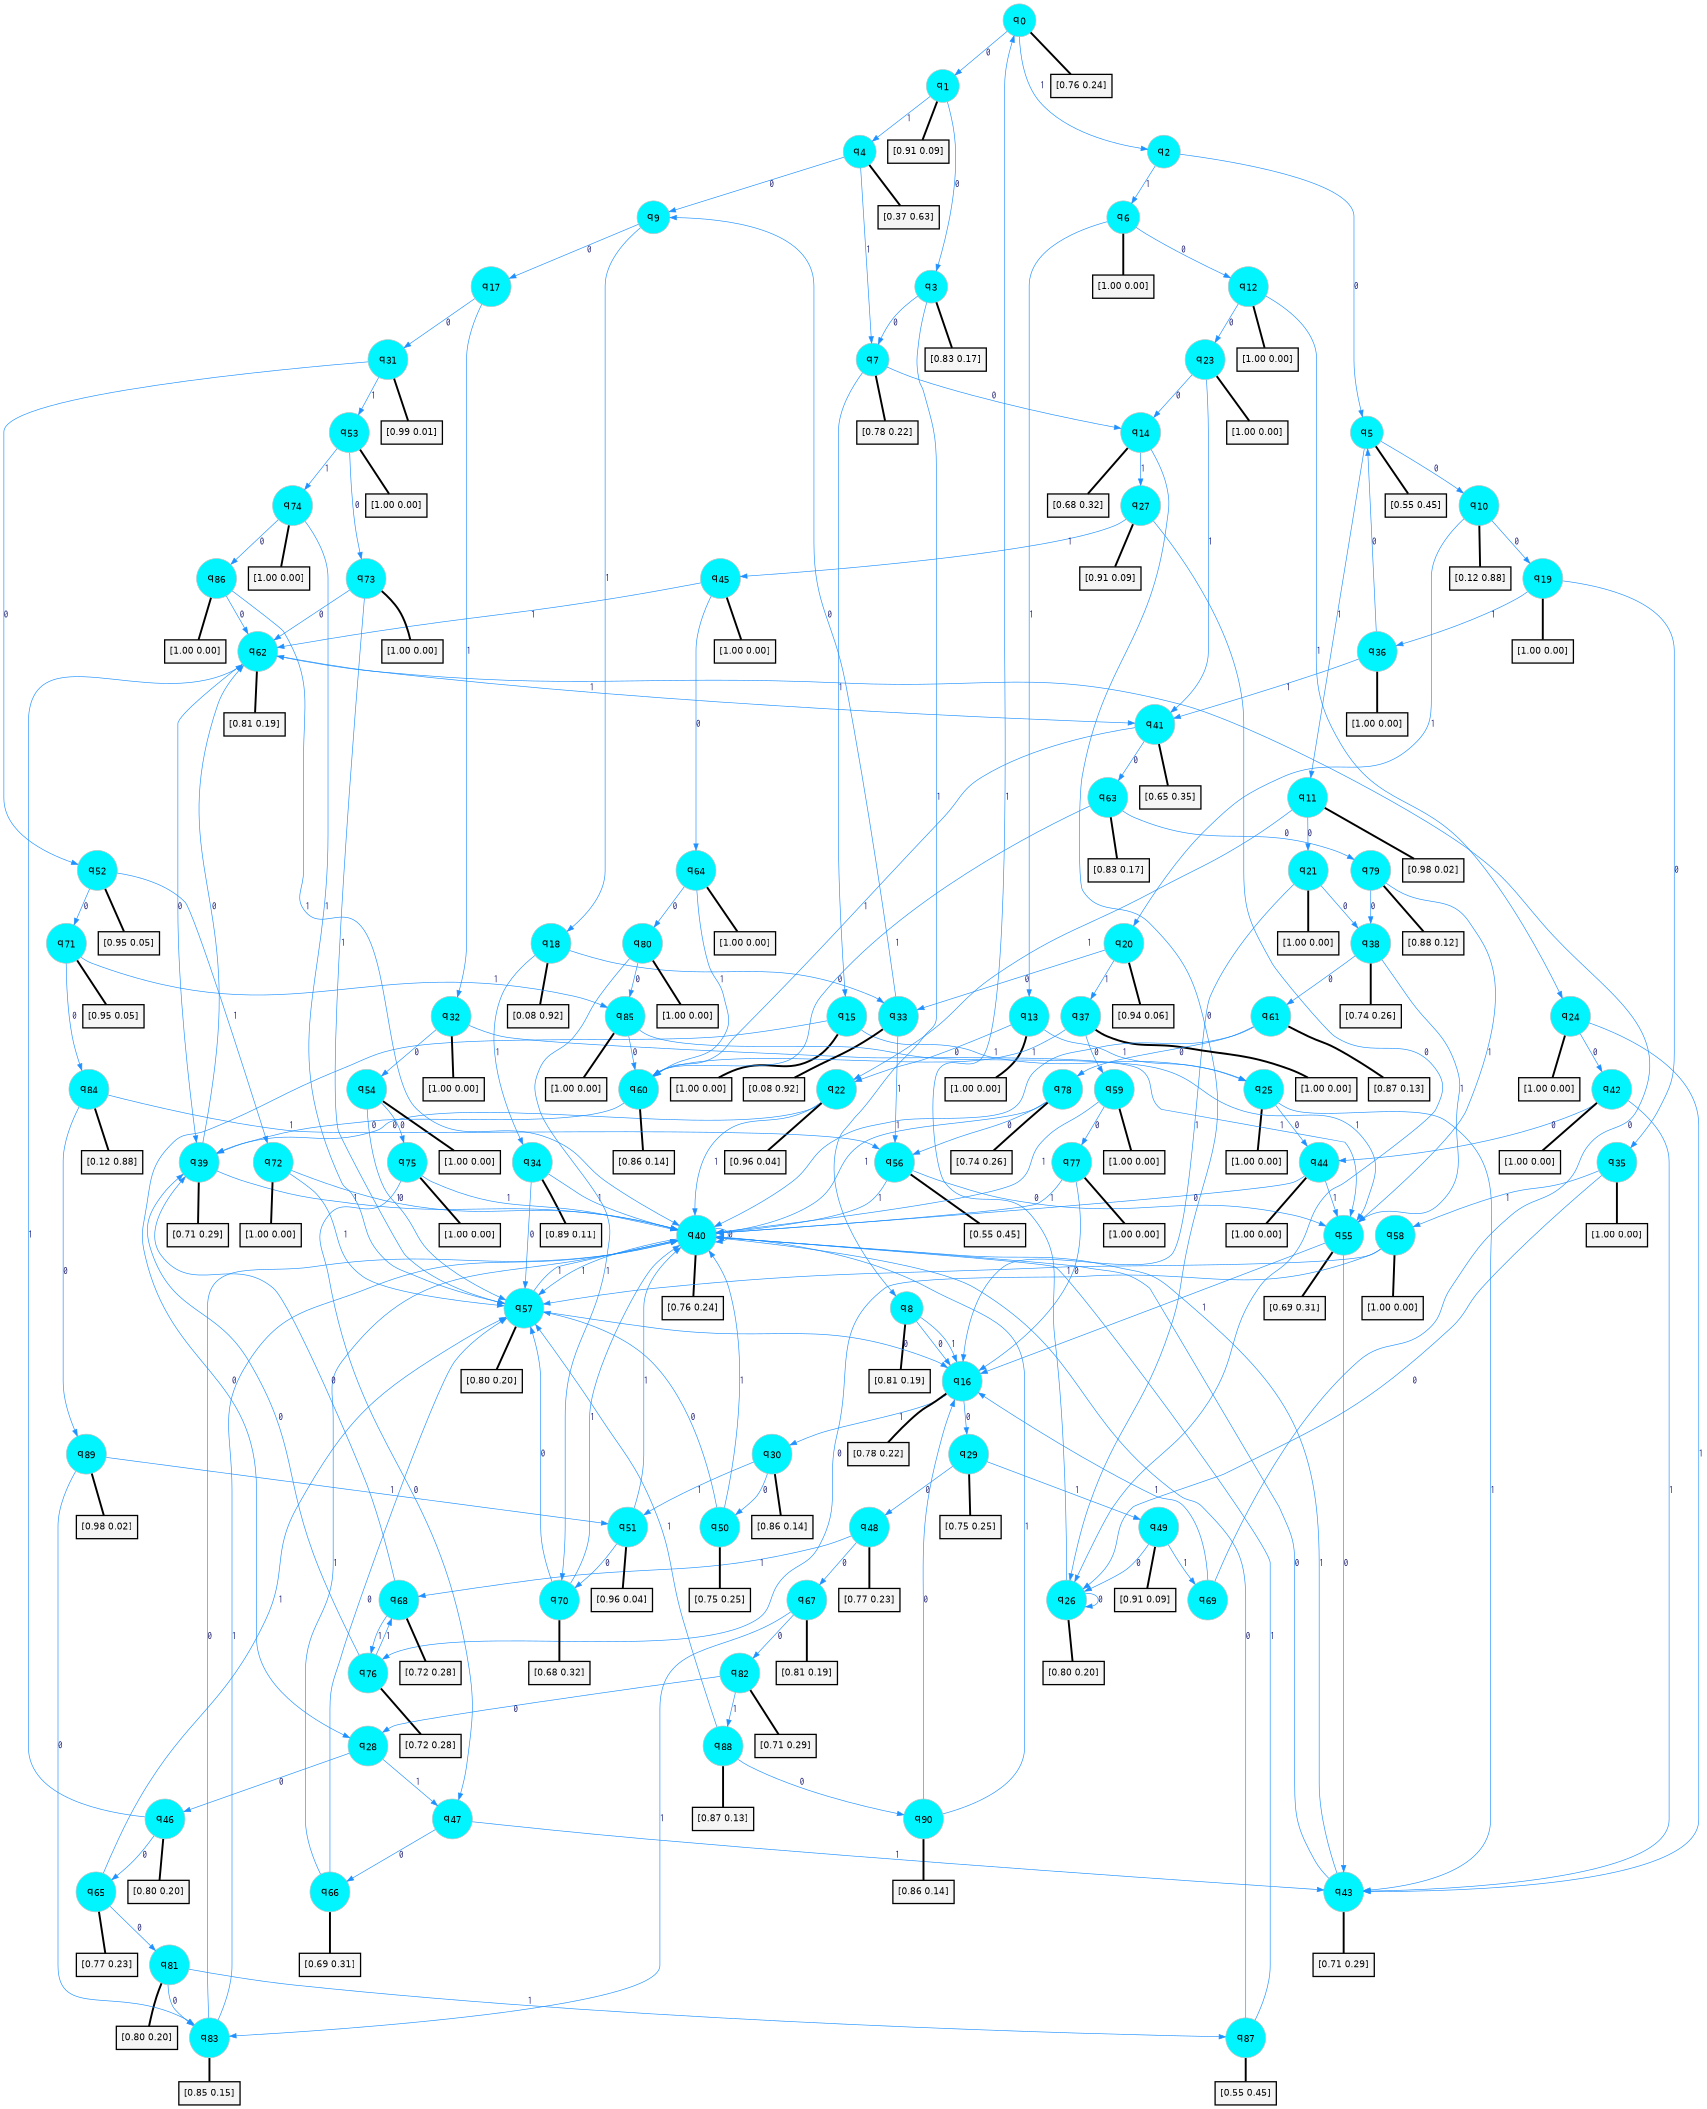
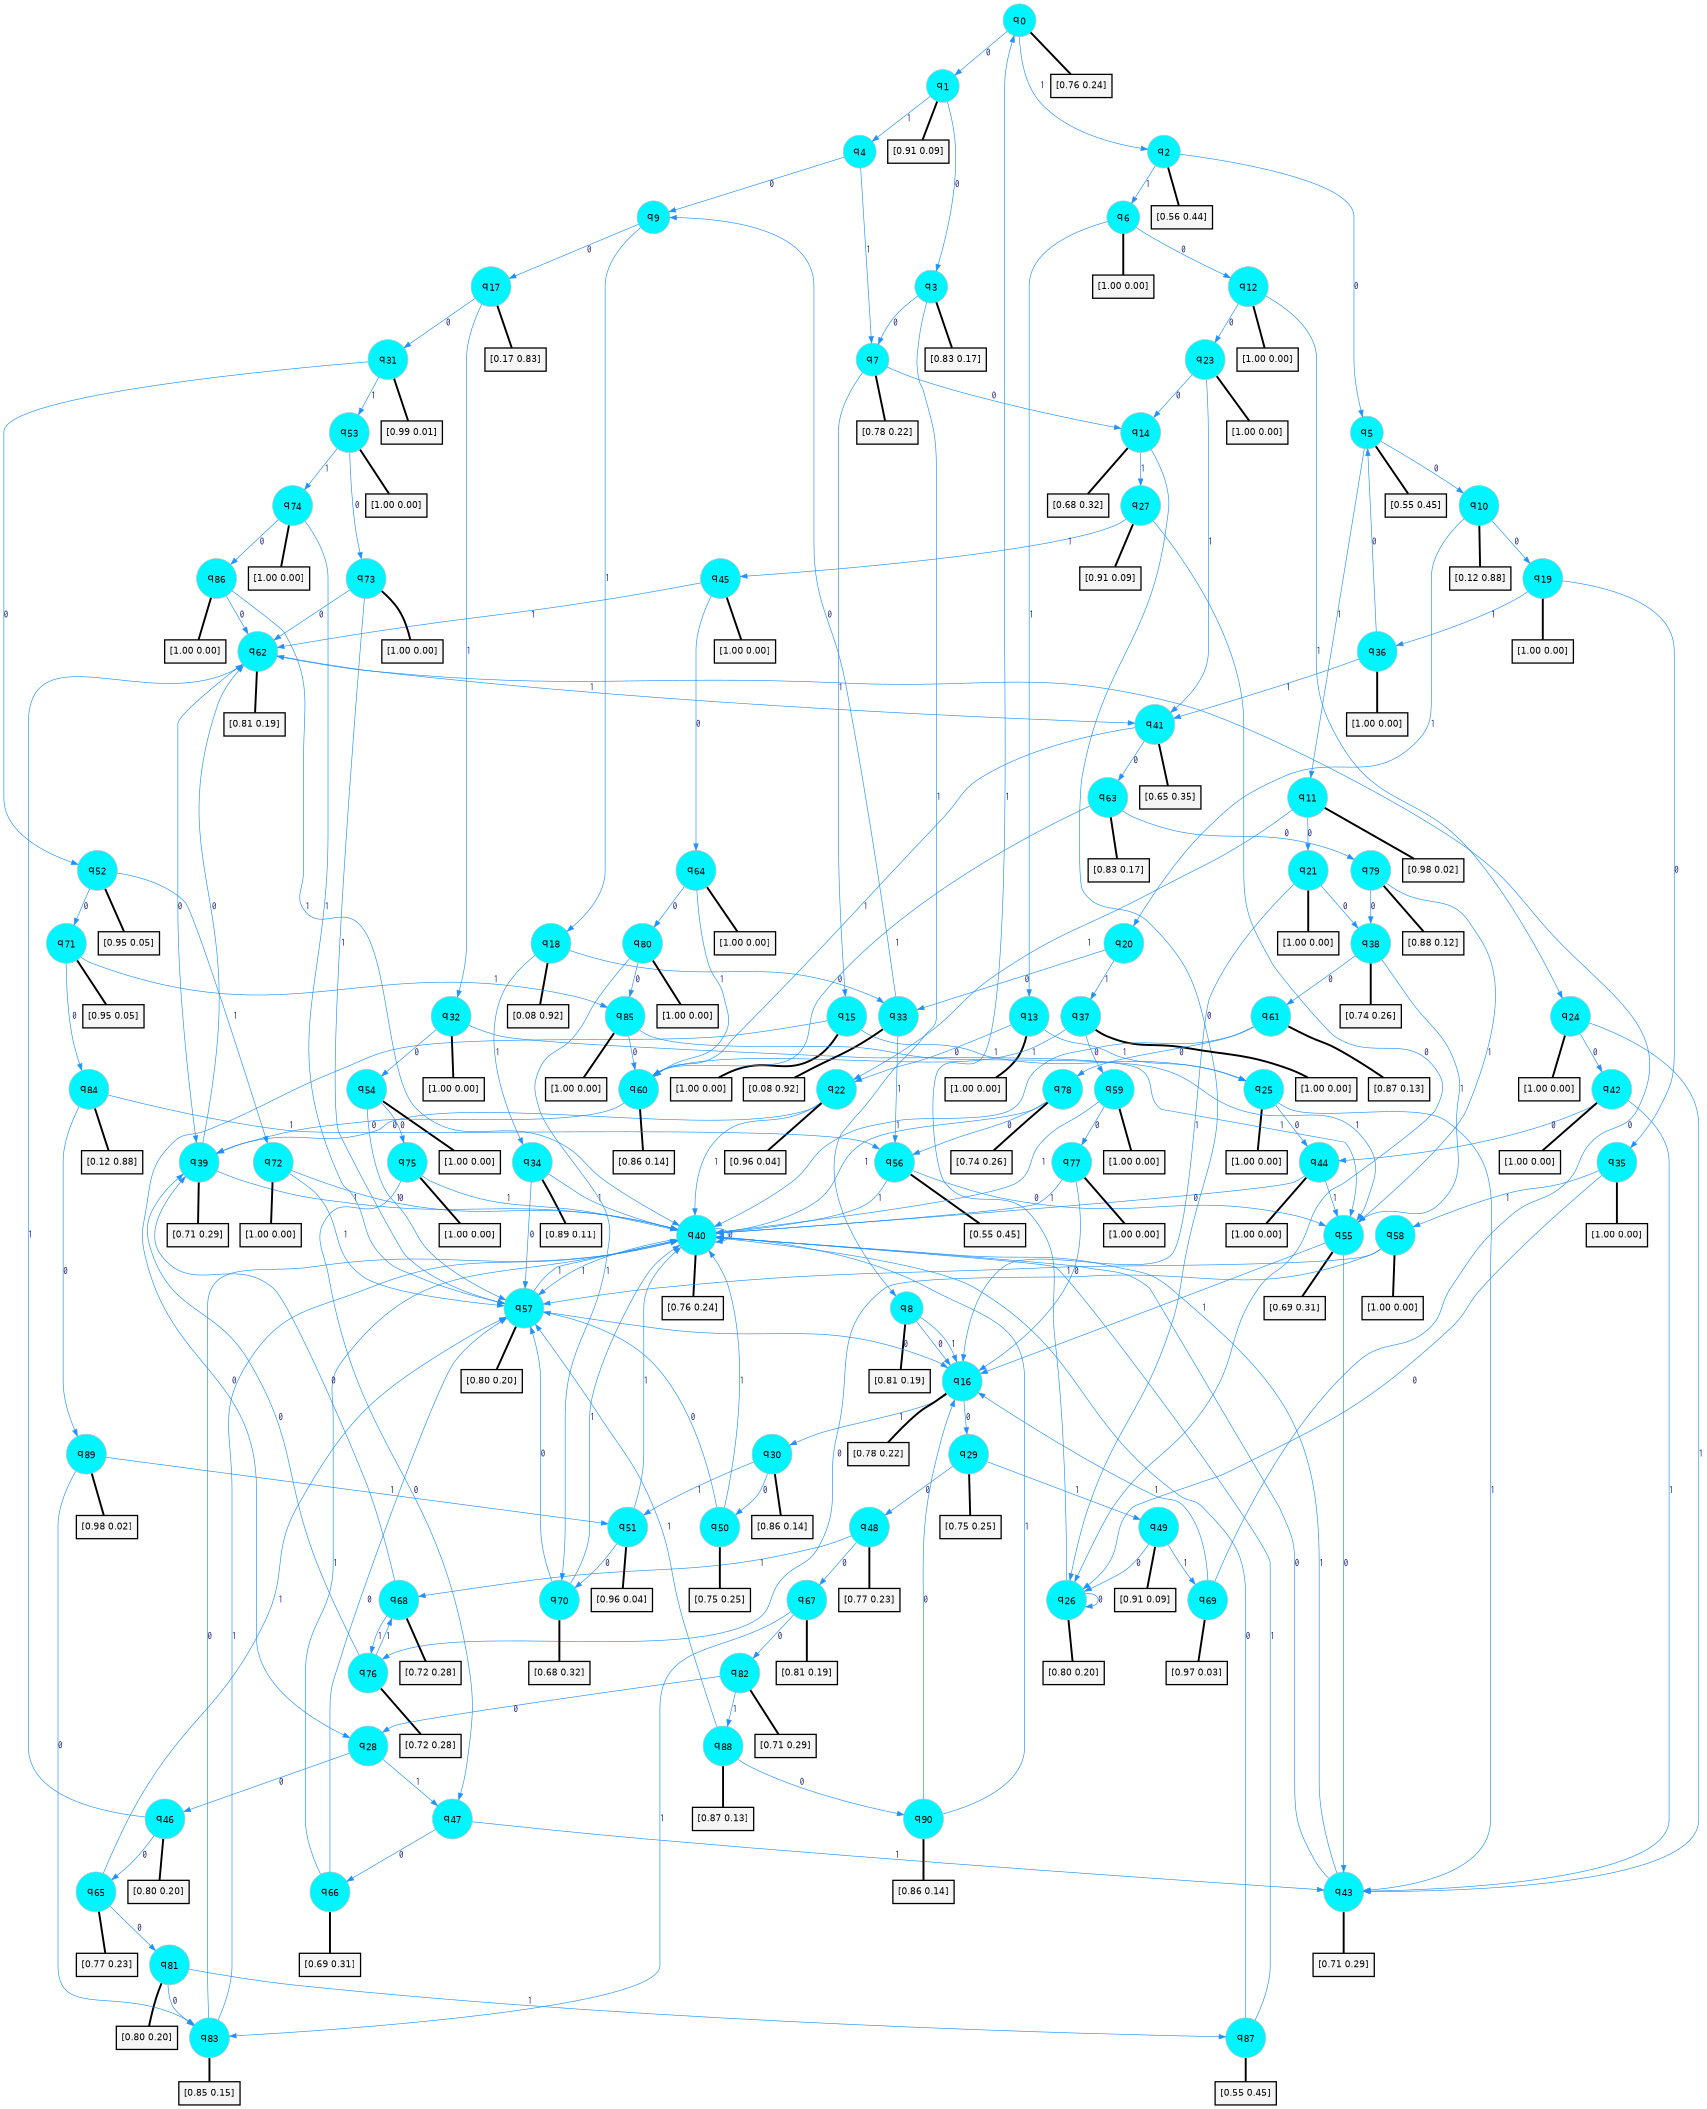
(909, 217) -> none
none -> (1182, 217)
none -> (516, 360)
(1143, 1016) -> none
none -> (1197, 1673)
